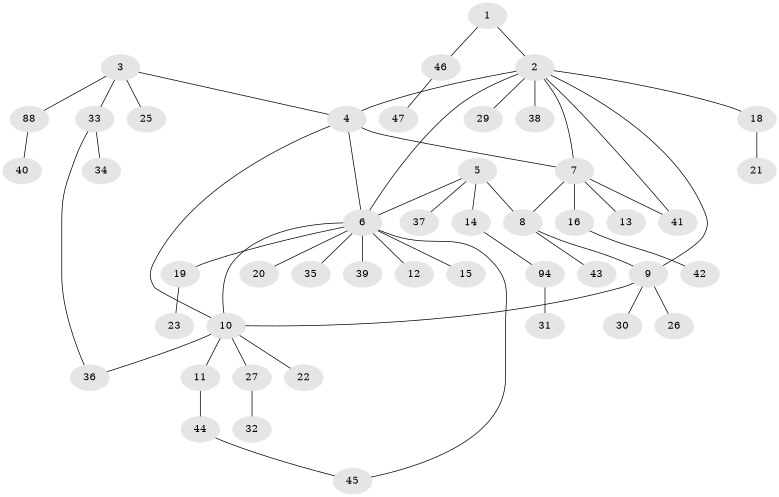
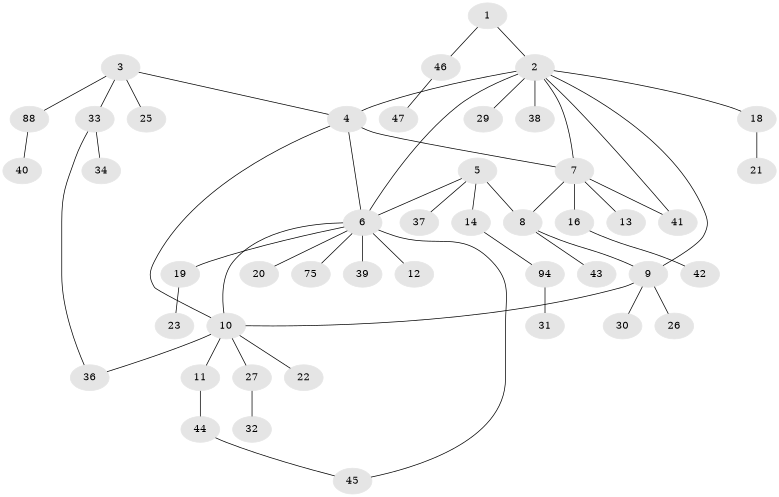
(311, 274) -> (311, 274)
(466, 274) -> none
